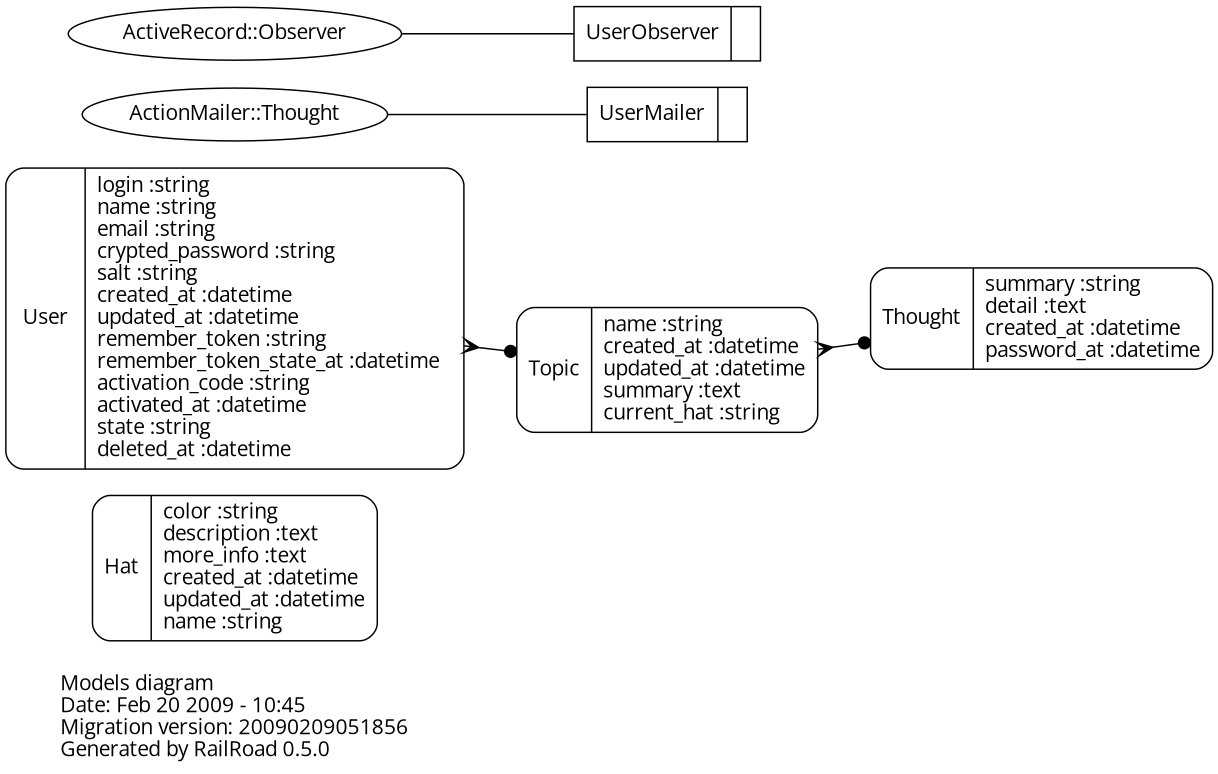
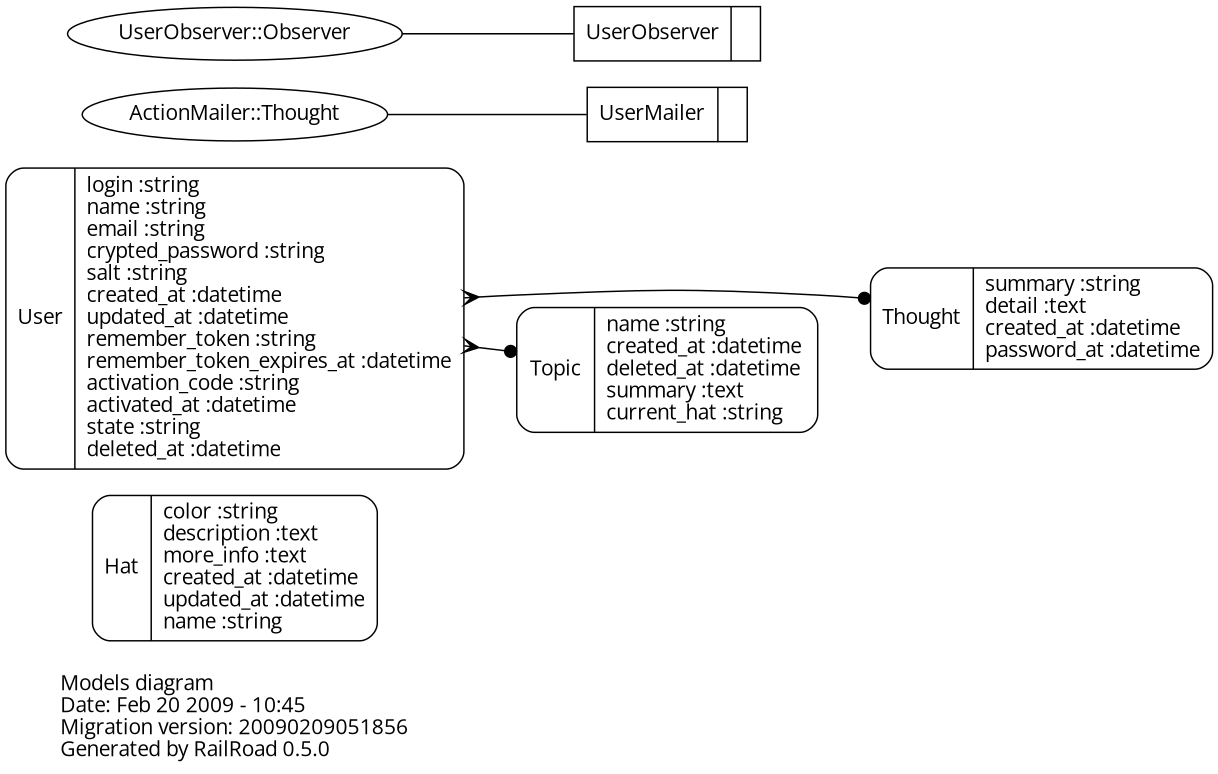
(235, 34) -> (235, 34)
(846, 345) -> (669, 290)
(269, 362) -> (269, 362)
(705, 369) -> (704, 369)
